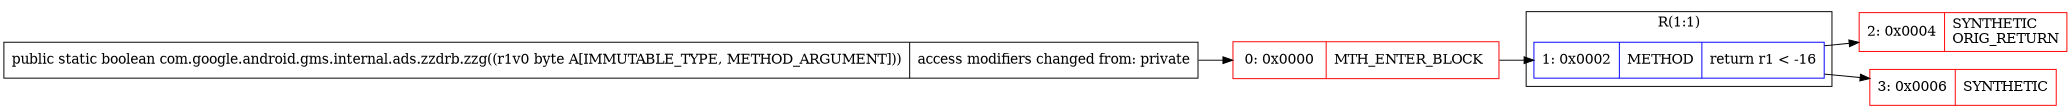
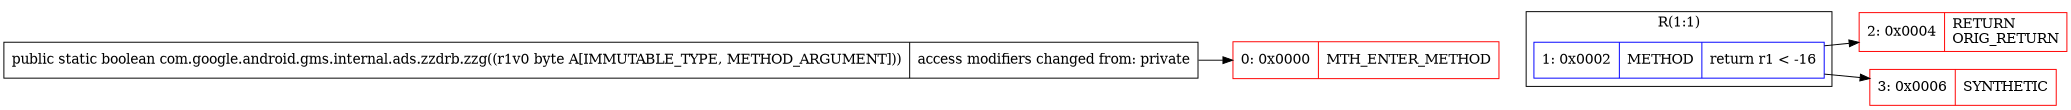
(1995, 24) -> (1984, 24)
(1409, 60) -> (1409, 60)
(1512, 60) -> none
